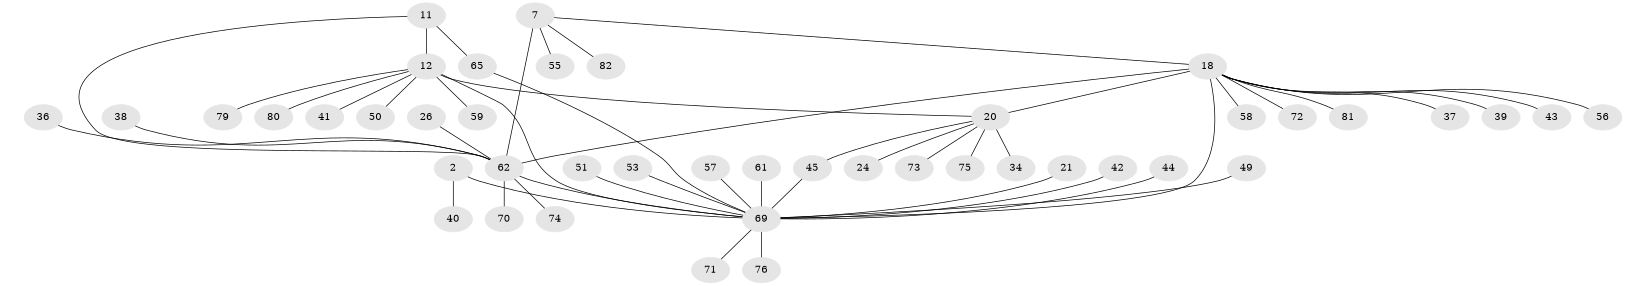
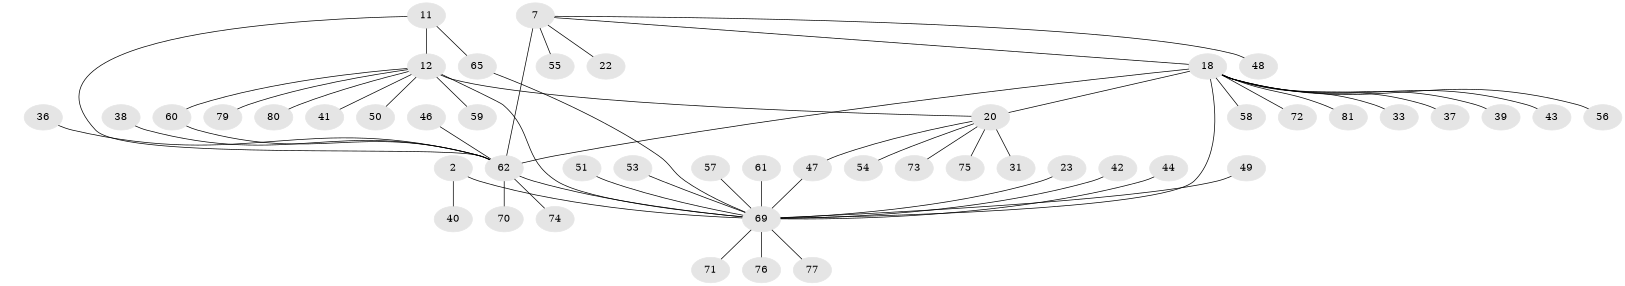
(606, 66) -> (606, 66)
none -> (1259, 66)
none -> (172, 117)
(426, 117) -> (426, 117)
none -> (1399, 117)
(812, 168) -> (812, 168)
(863, 168) -> (863, 168)
(1016, 168) -> (1016, 168)
(1067, 168) -> (1067, 168)
none -> (812, 270)
